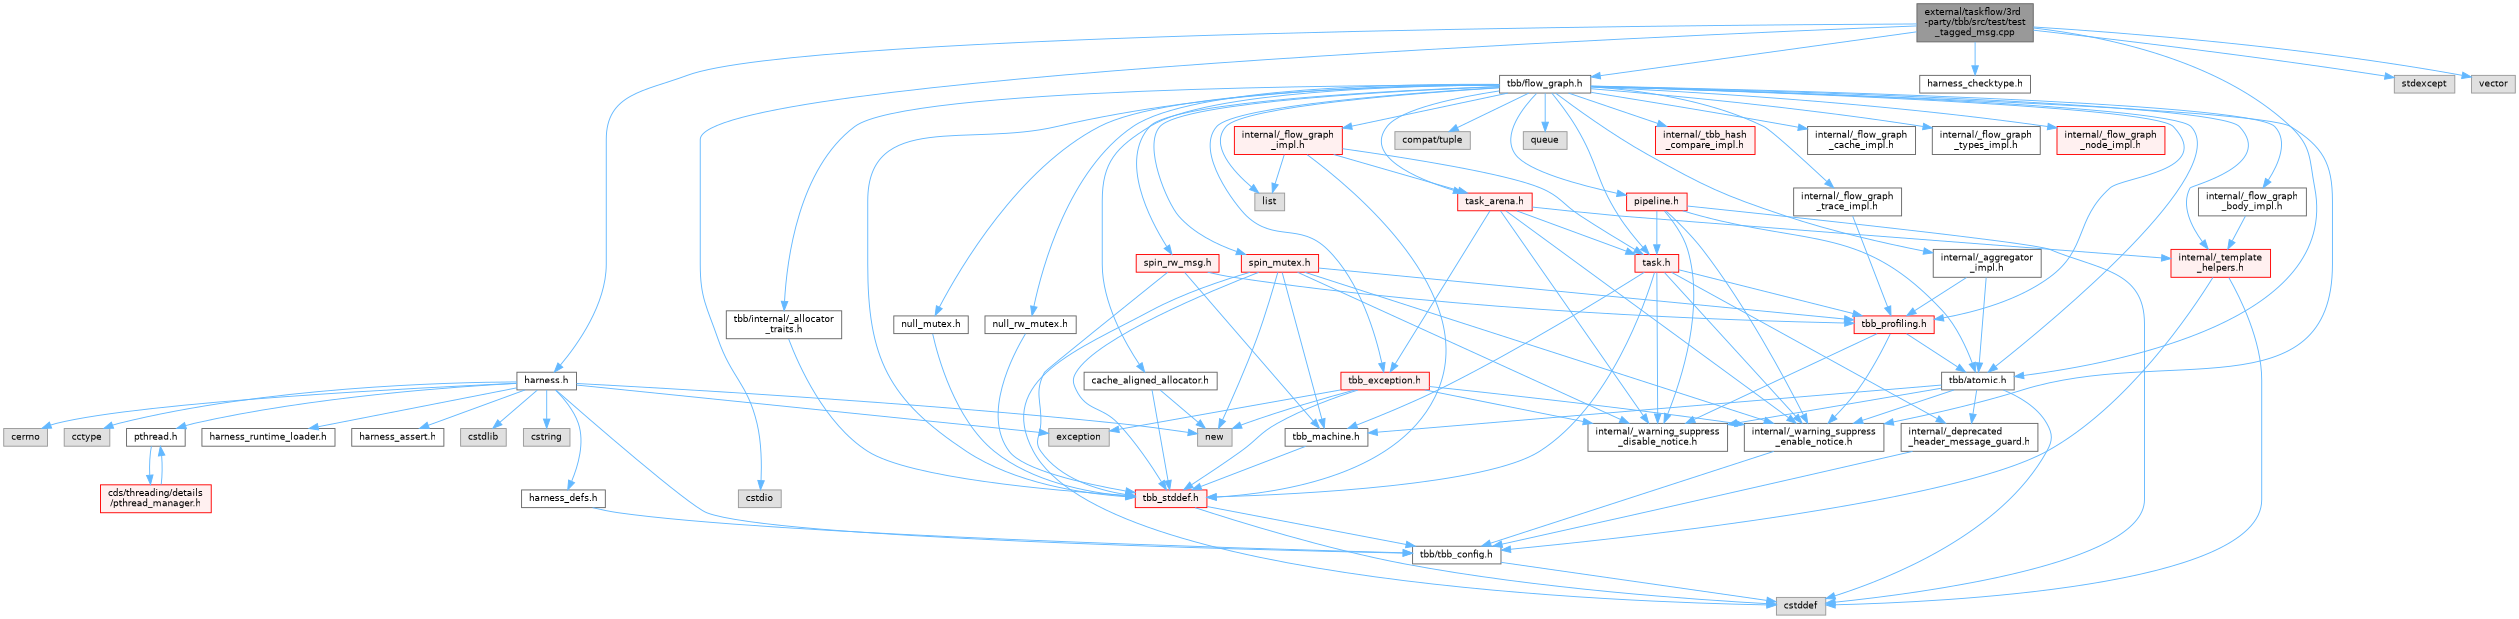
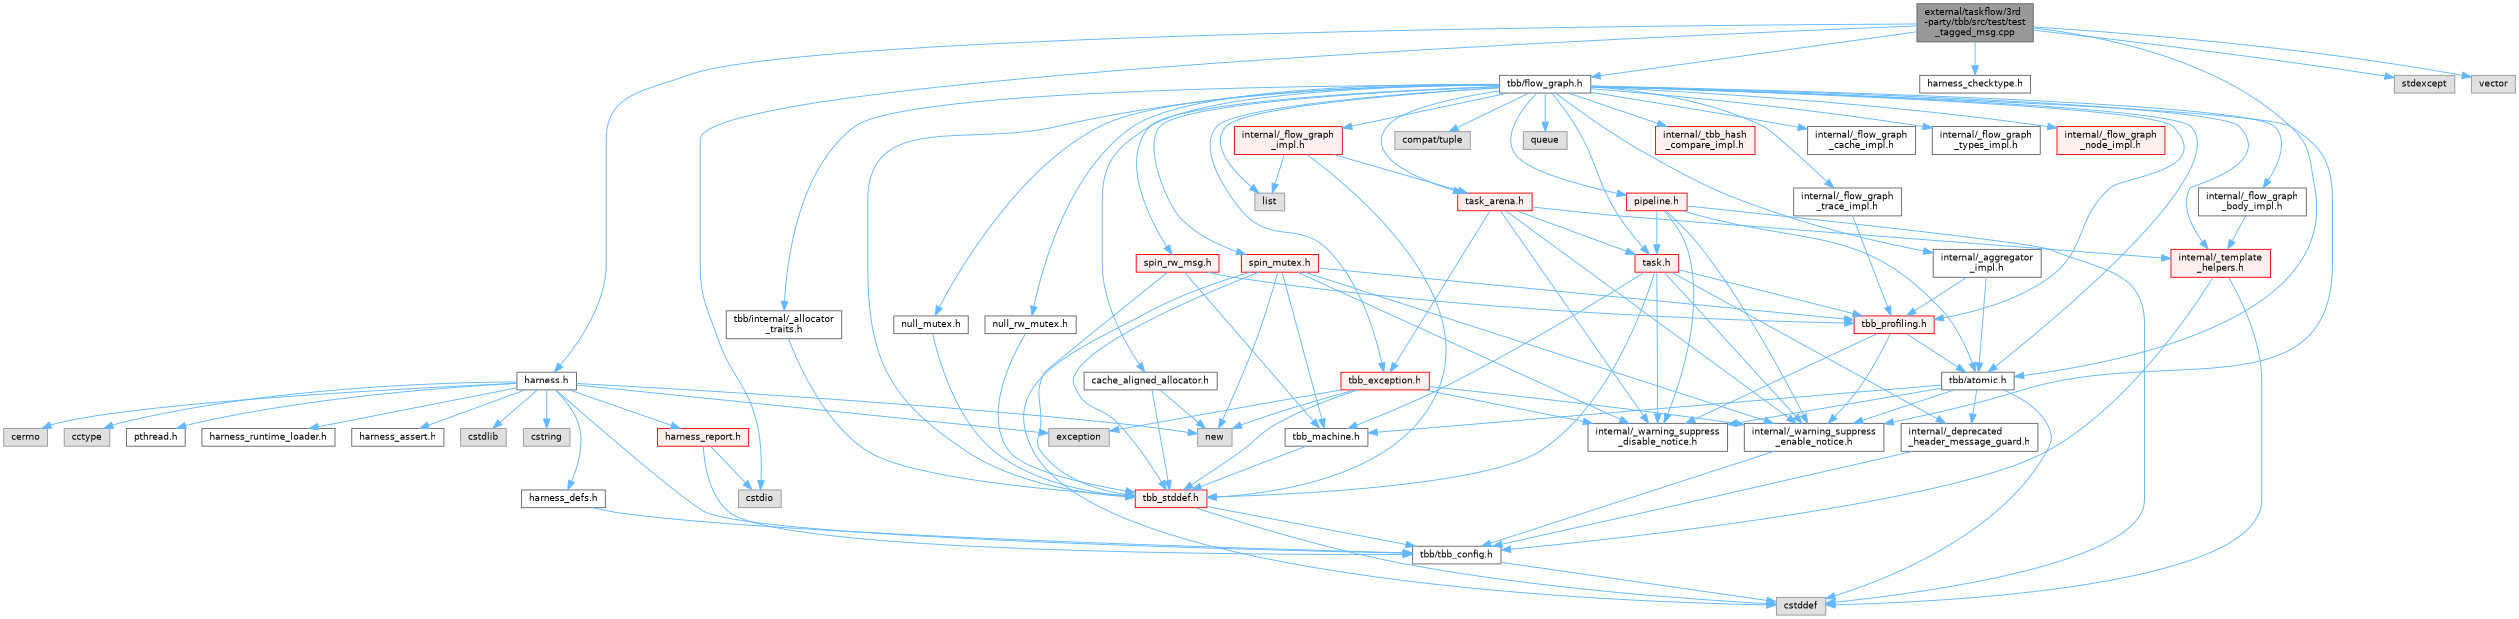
(1498, 176) -> none
none -> (703, 437)
(156, 499) -> none
